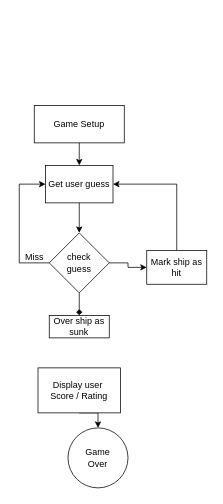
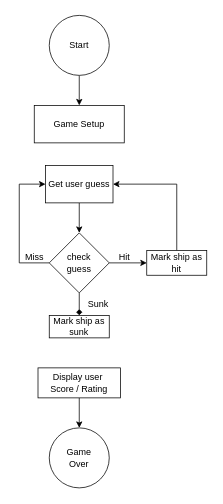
none -> (79, 45)
none -> (79, 87)
(79, 151) -> none
none -> (124, 258)
(177, 267) -> (177, 263)
none -> (98, 304)
(79, 327) -> (79, 327)
(79, 390) -> (79, 383)
(98, 458) -> (79, 458)
